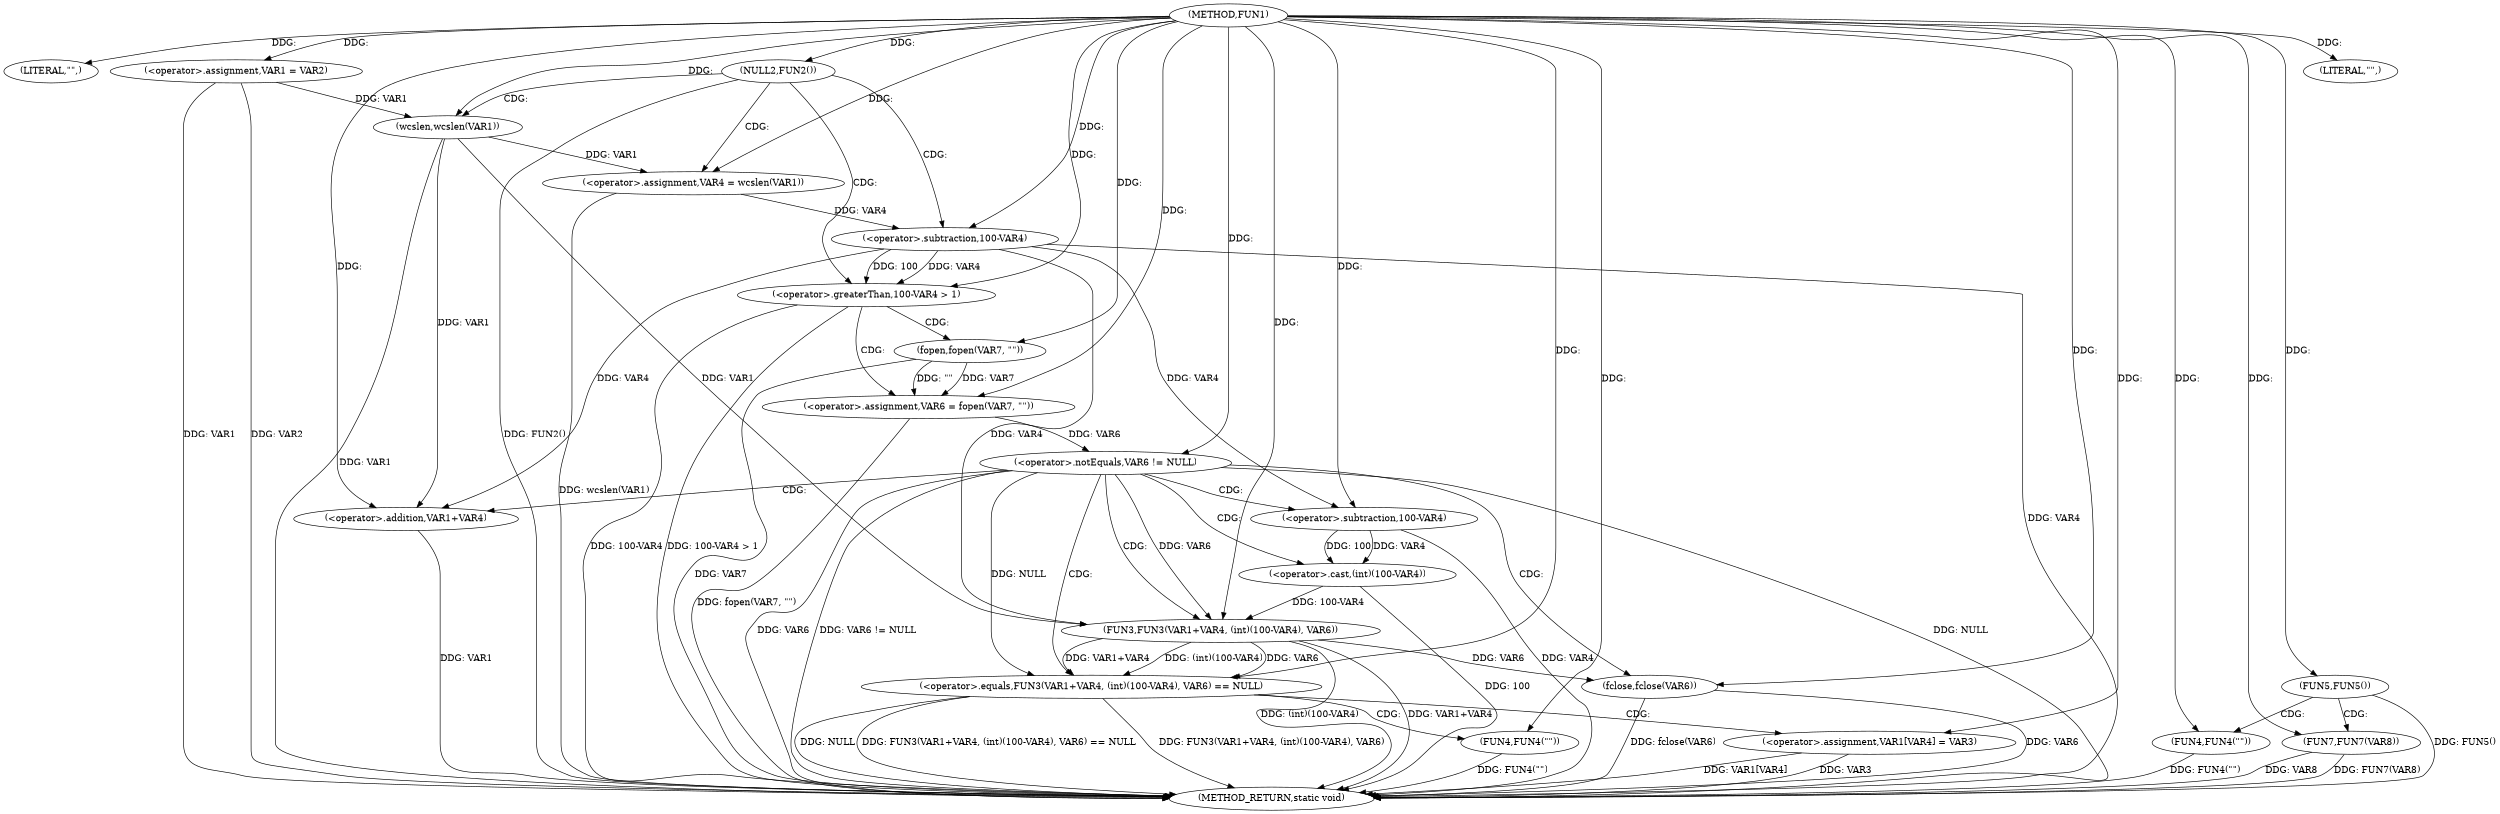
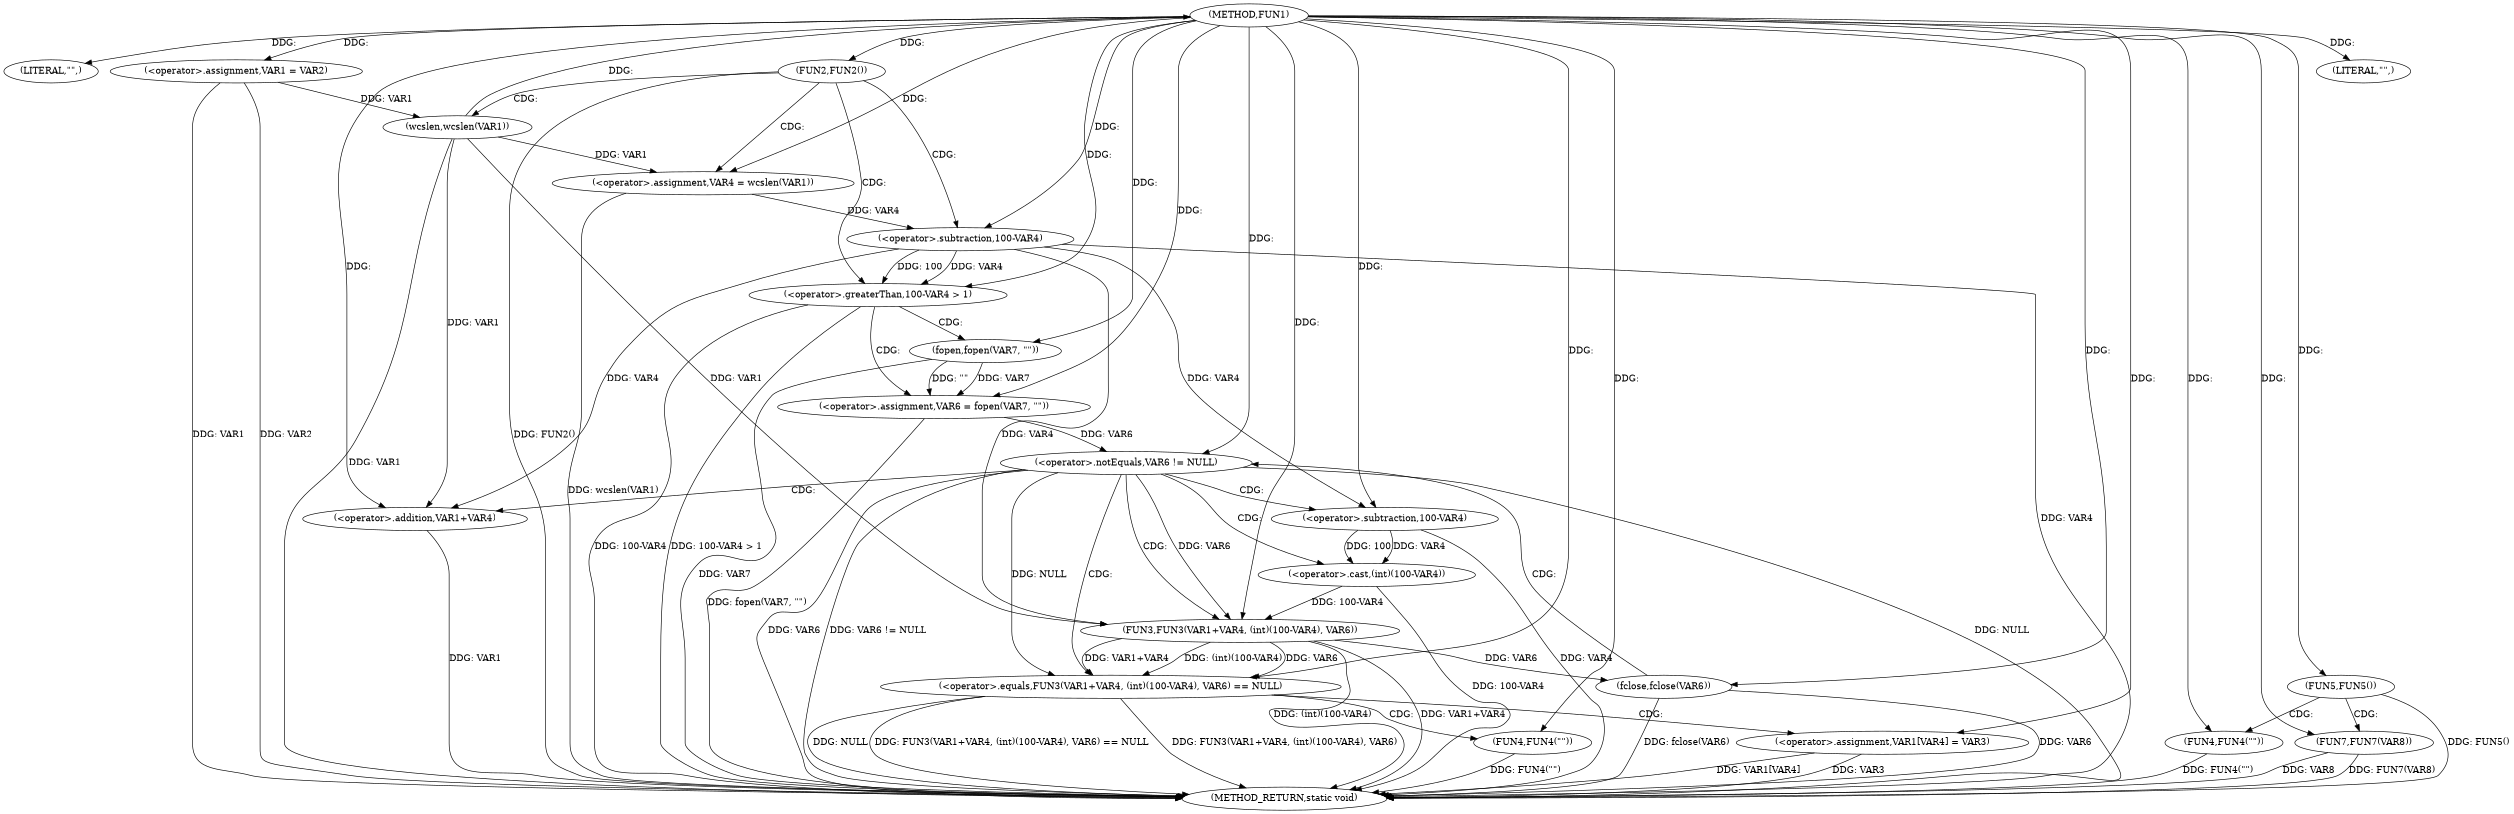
(810, 42) -> (818, 35)
(778, 71) -> (832, 71)
(1469, 499) -> (1496, 502)
(1508, 687) -> (1508, 687)
